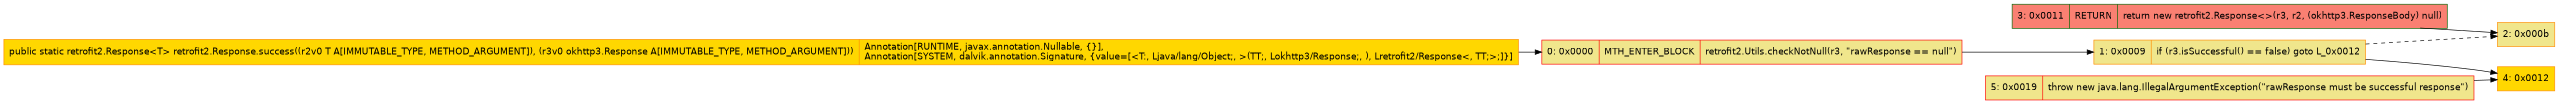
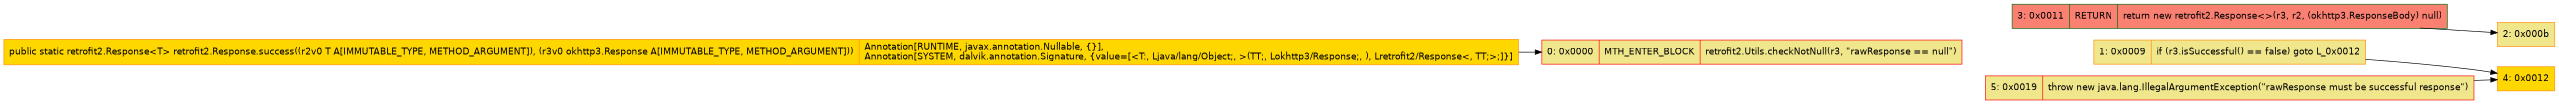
(2428, 40) -> none
(2025, 52) -> none
